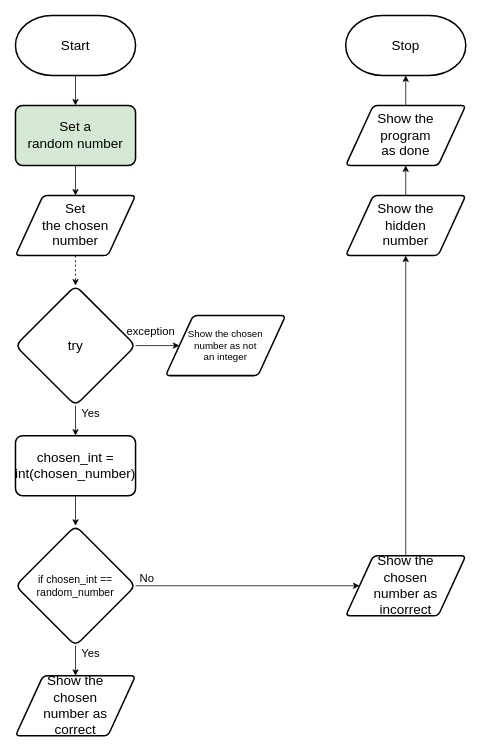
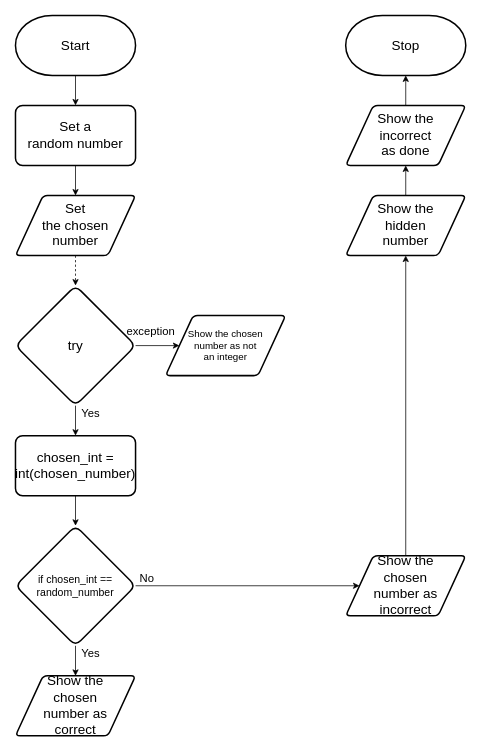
(75, 135) -> (75, 135)
(405, 135) -> (405, 135)
